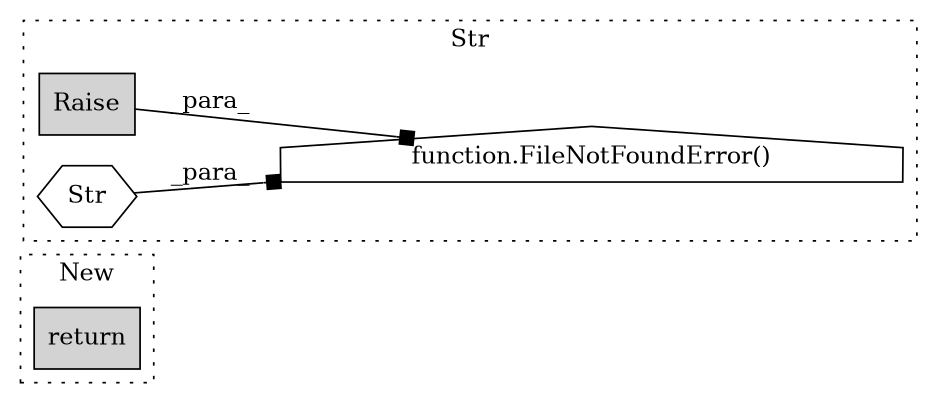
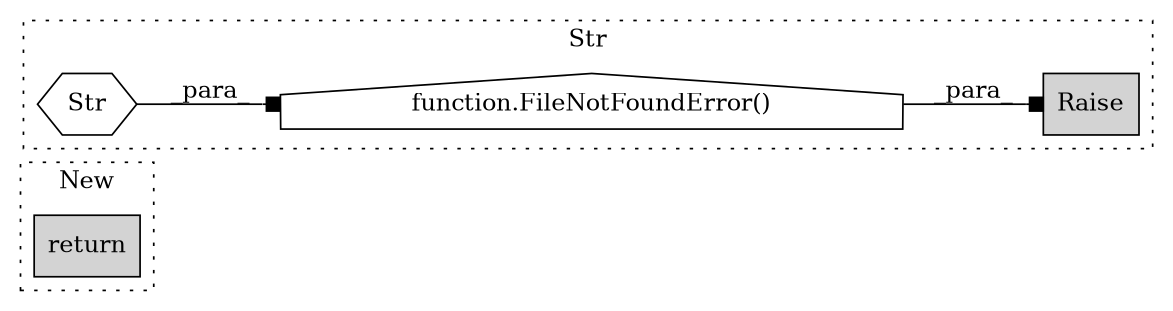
(266, 123) -> (965, 104)
